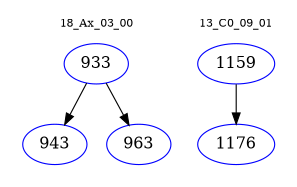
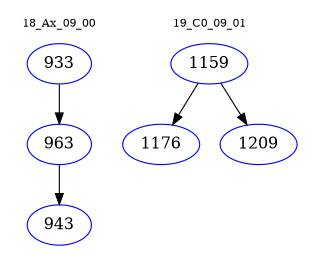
(97, 24) -> (59, 24)
(236, 24) -> (210, 24)
(78, 99) -> (59, 179)
none -> (259, 144)
